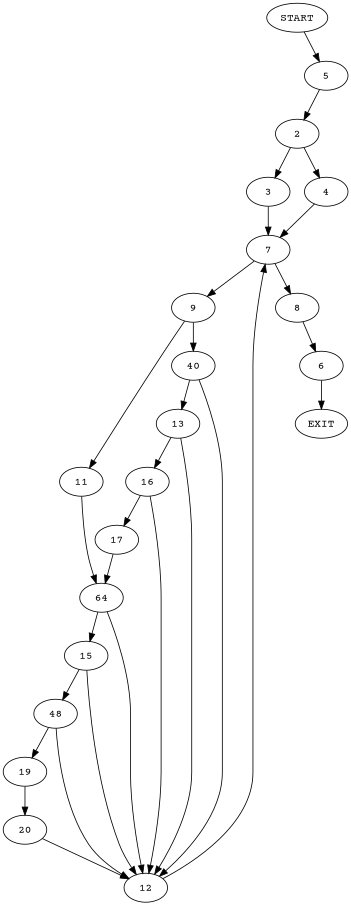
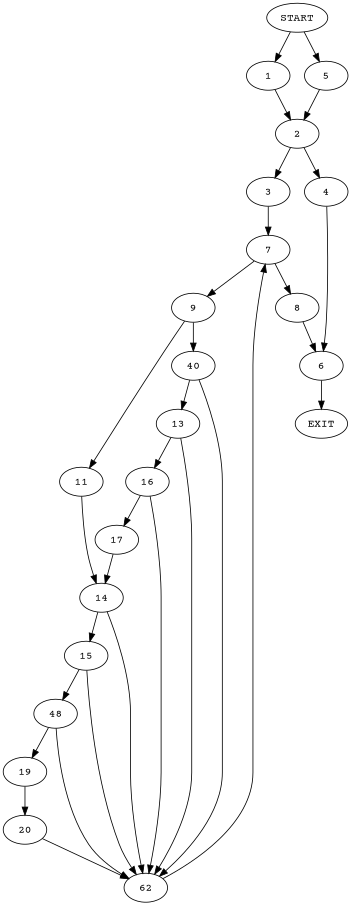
none -> (268, 76)
(300, 218) -> (328, 275)
(102, 598) -> (102, 598)
(146, 888) -> (146, 888)
